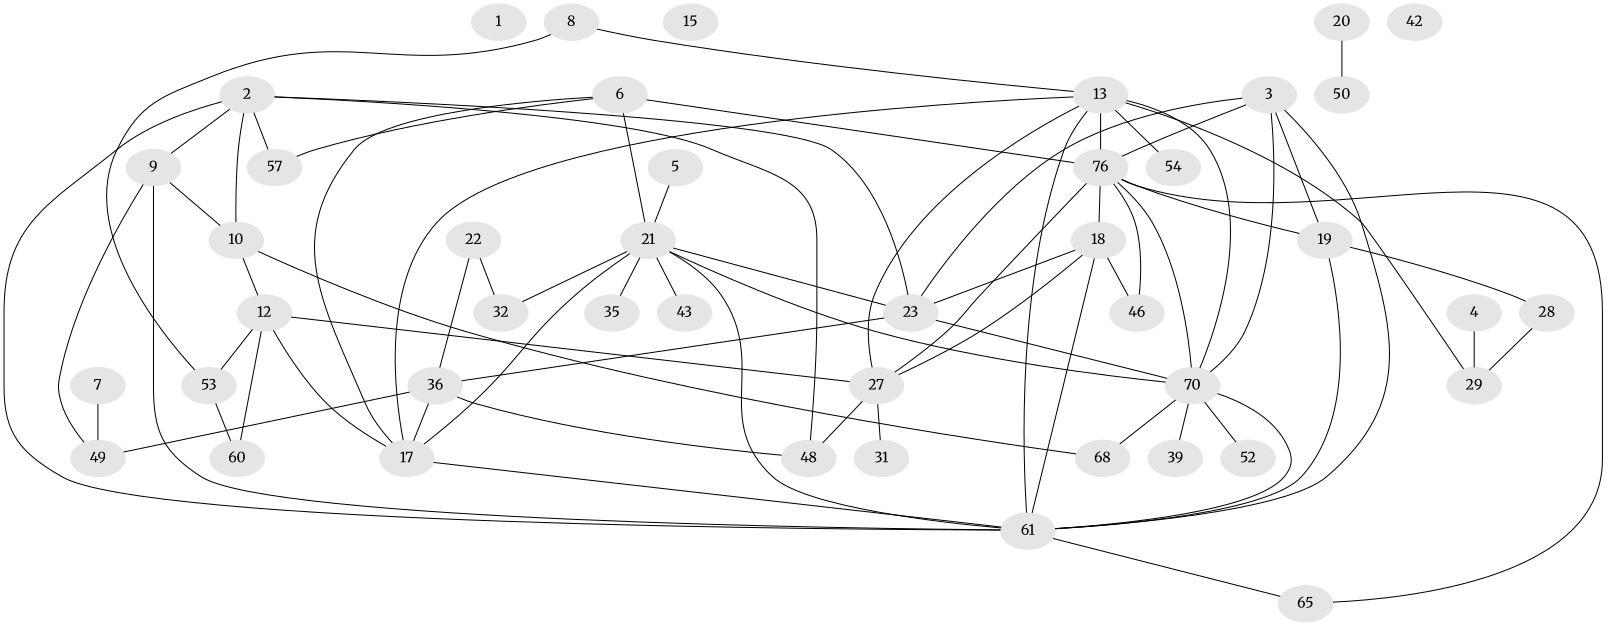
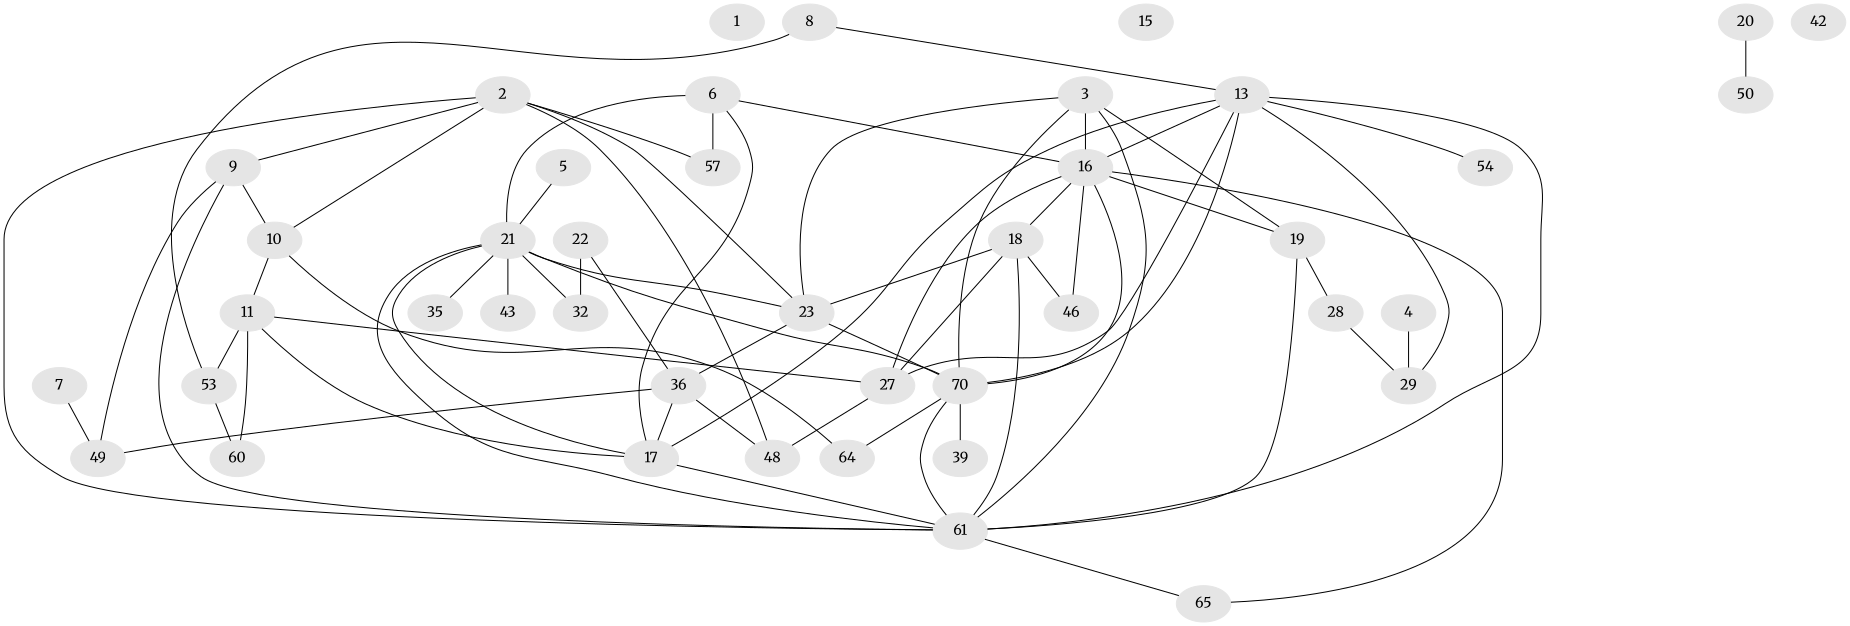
(1101, 168) -> (1085, 168)
(265, 313) -> (247, 313)
(881, 458) -> none
(1103, 458) -> (847, 458)
(1248, 458) -> none
